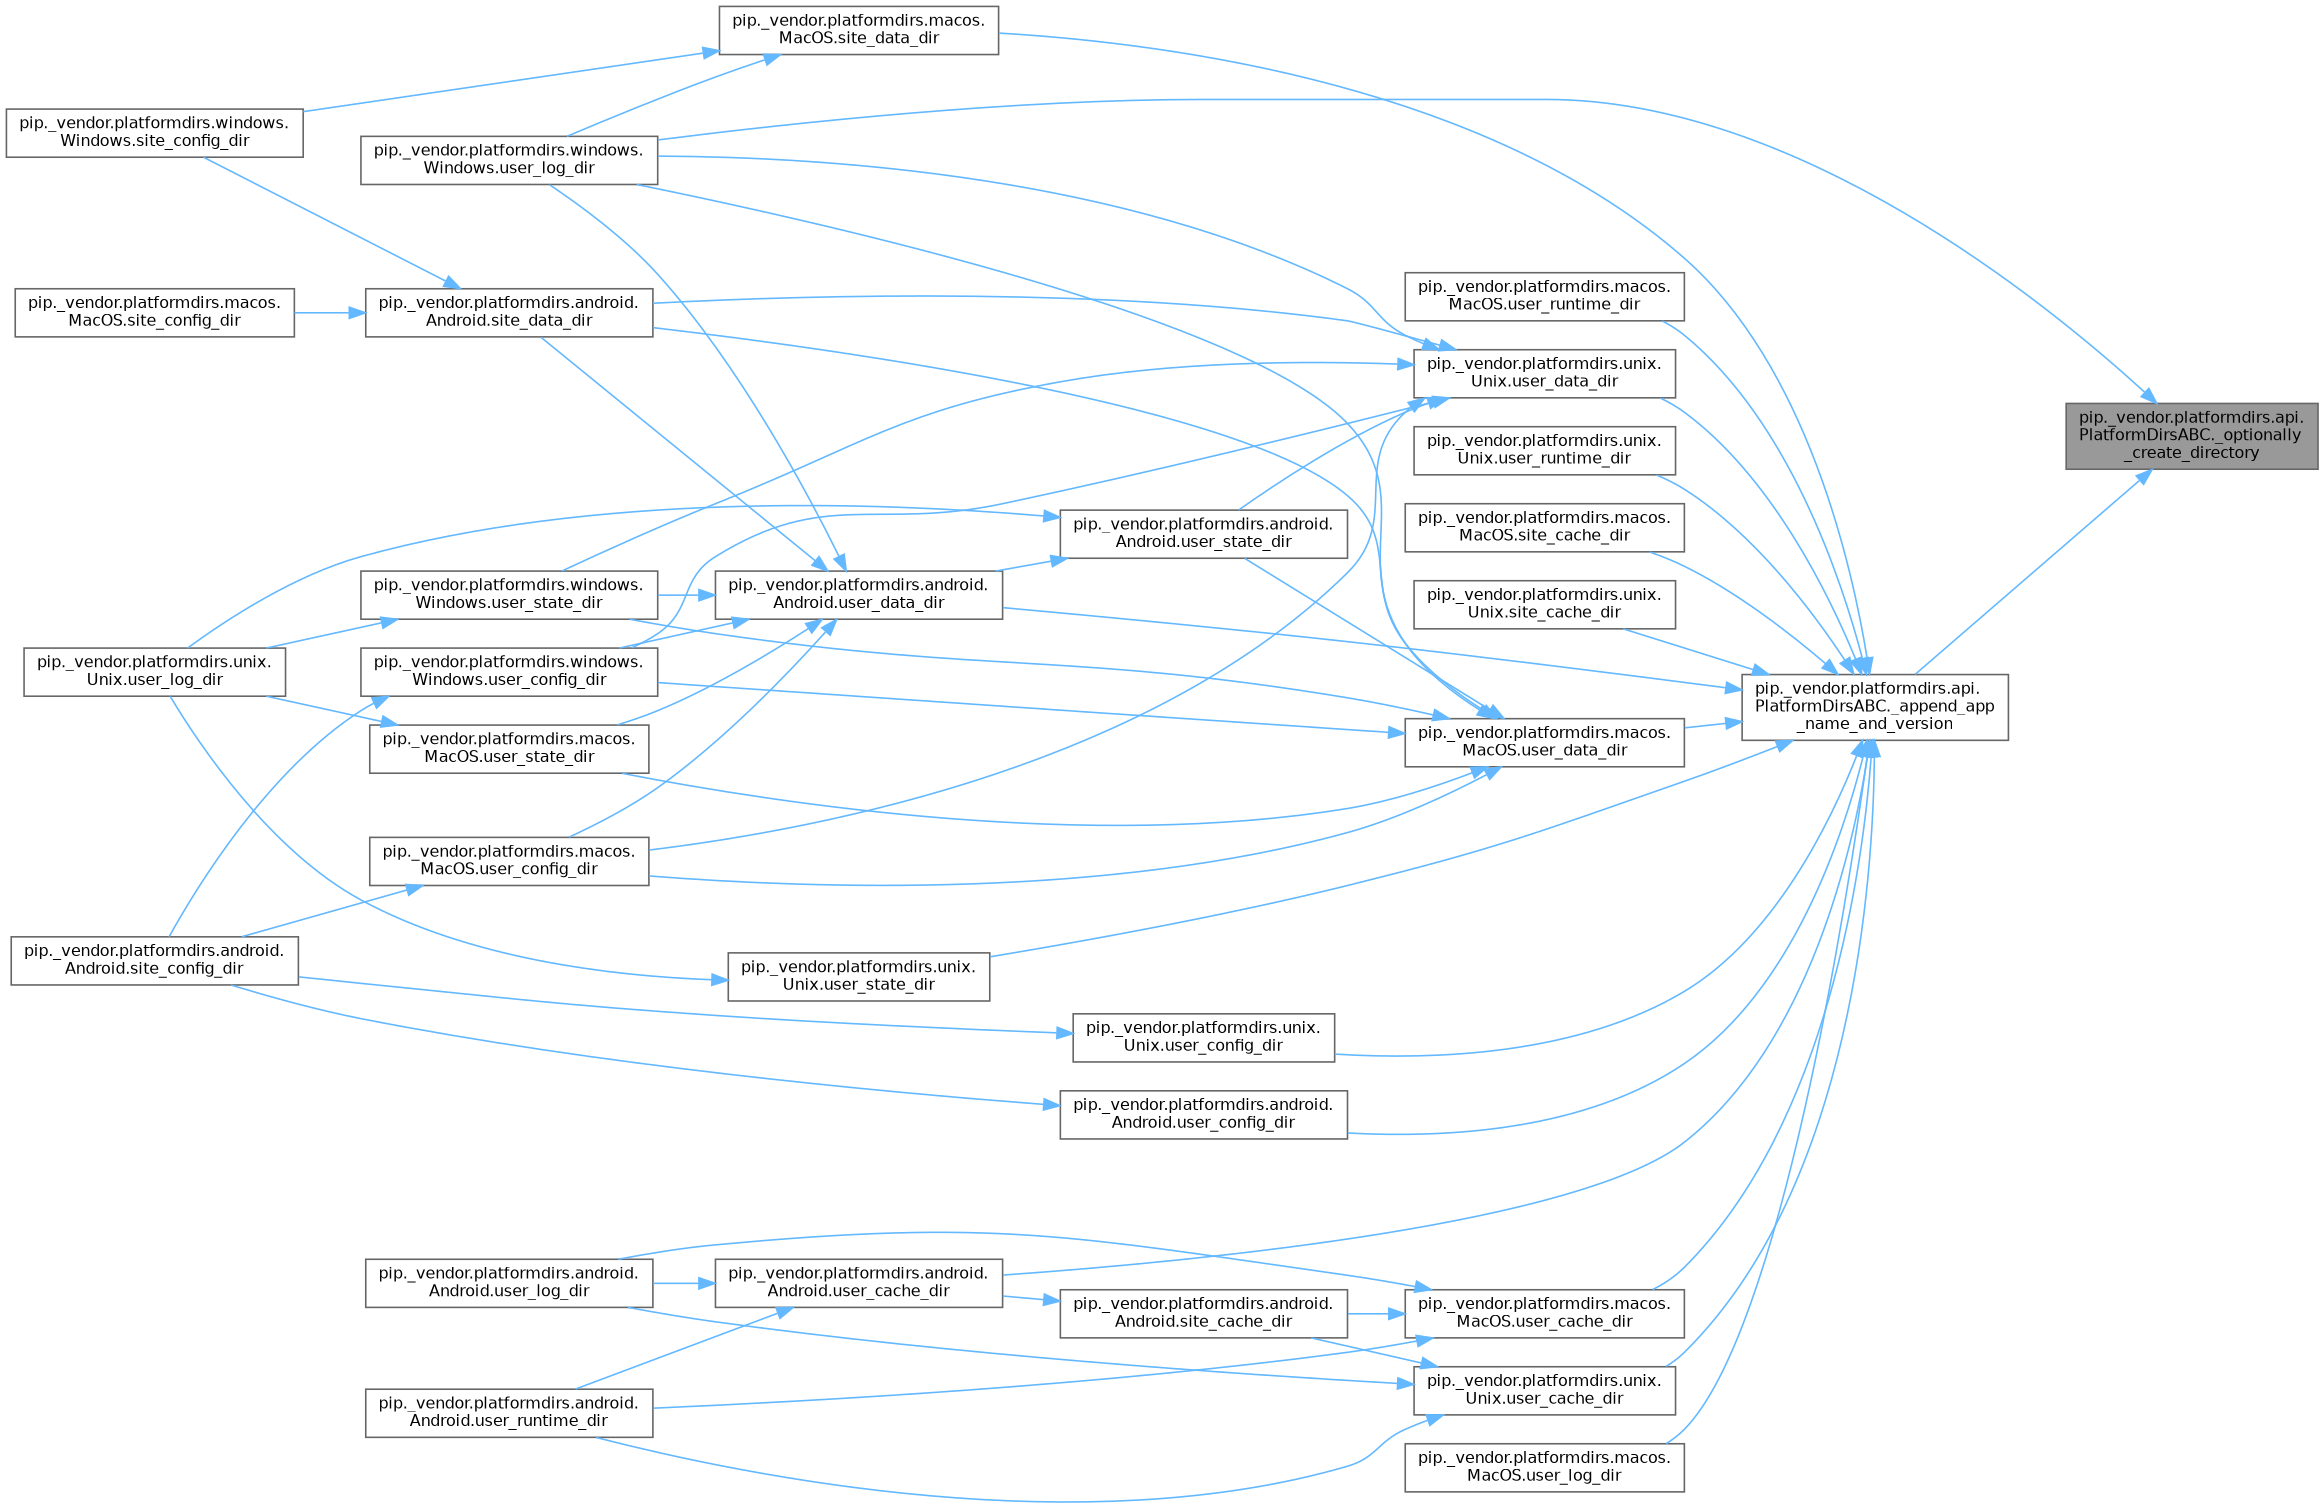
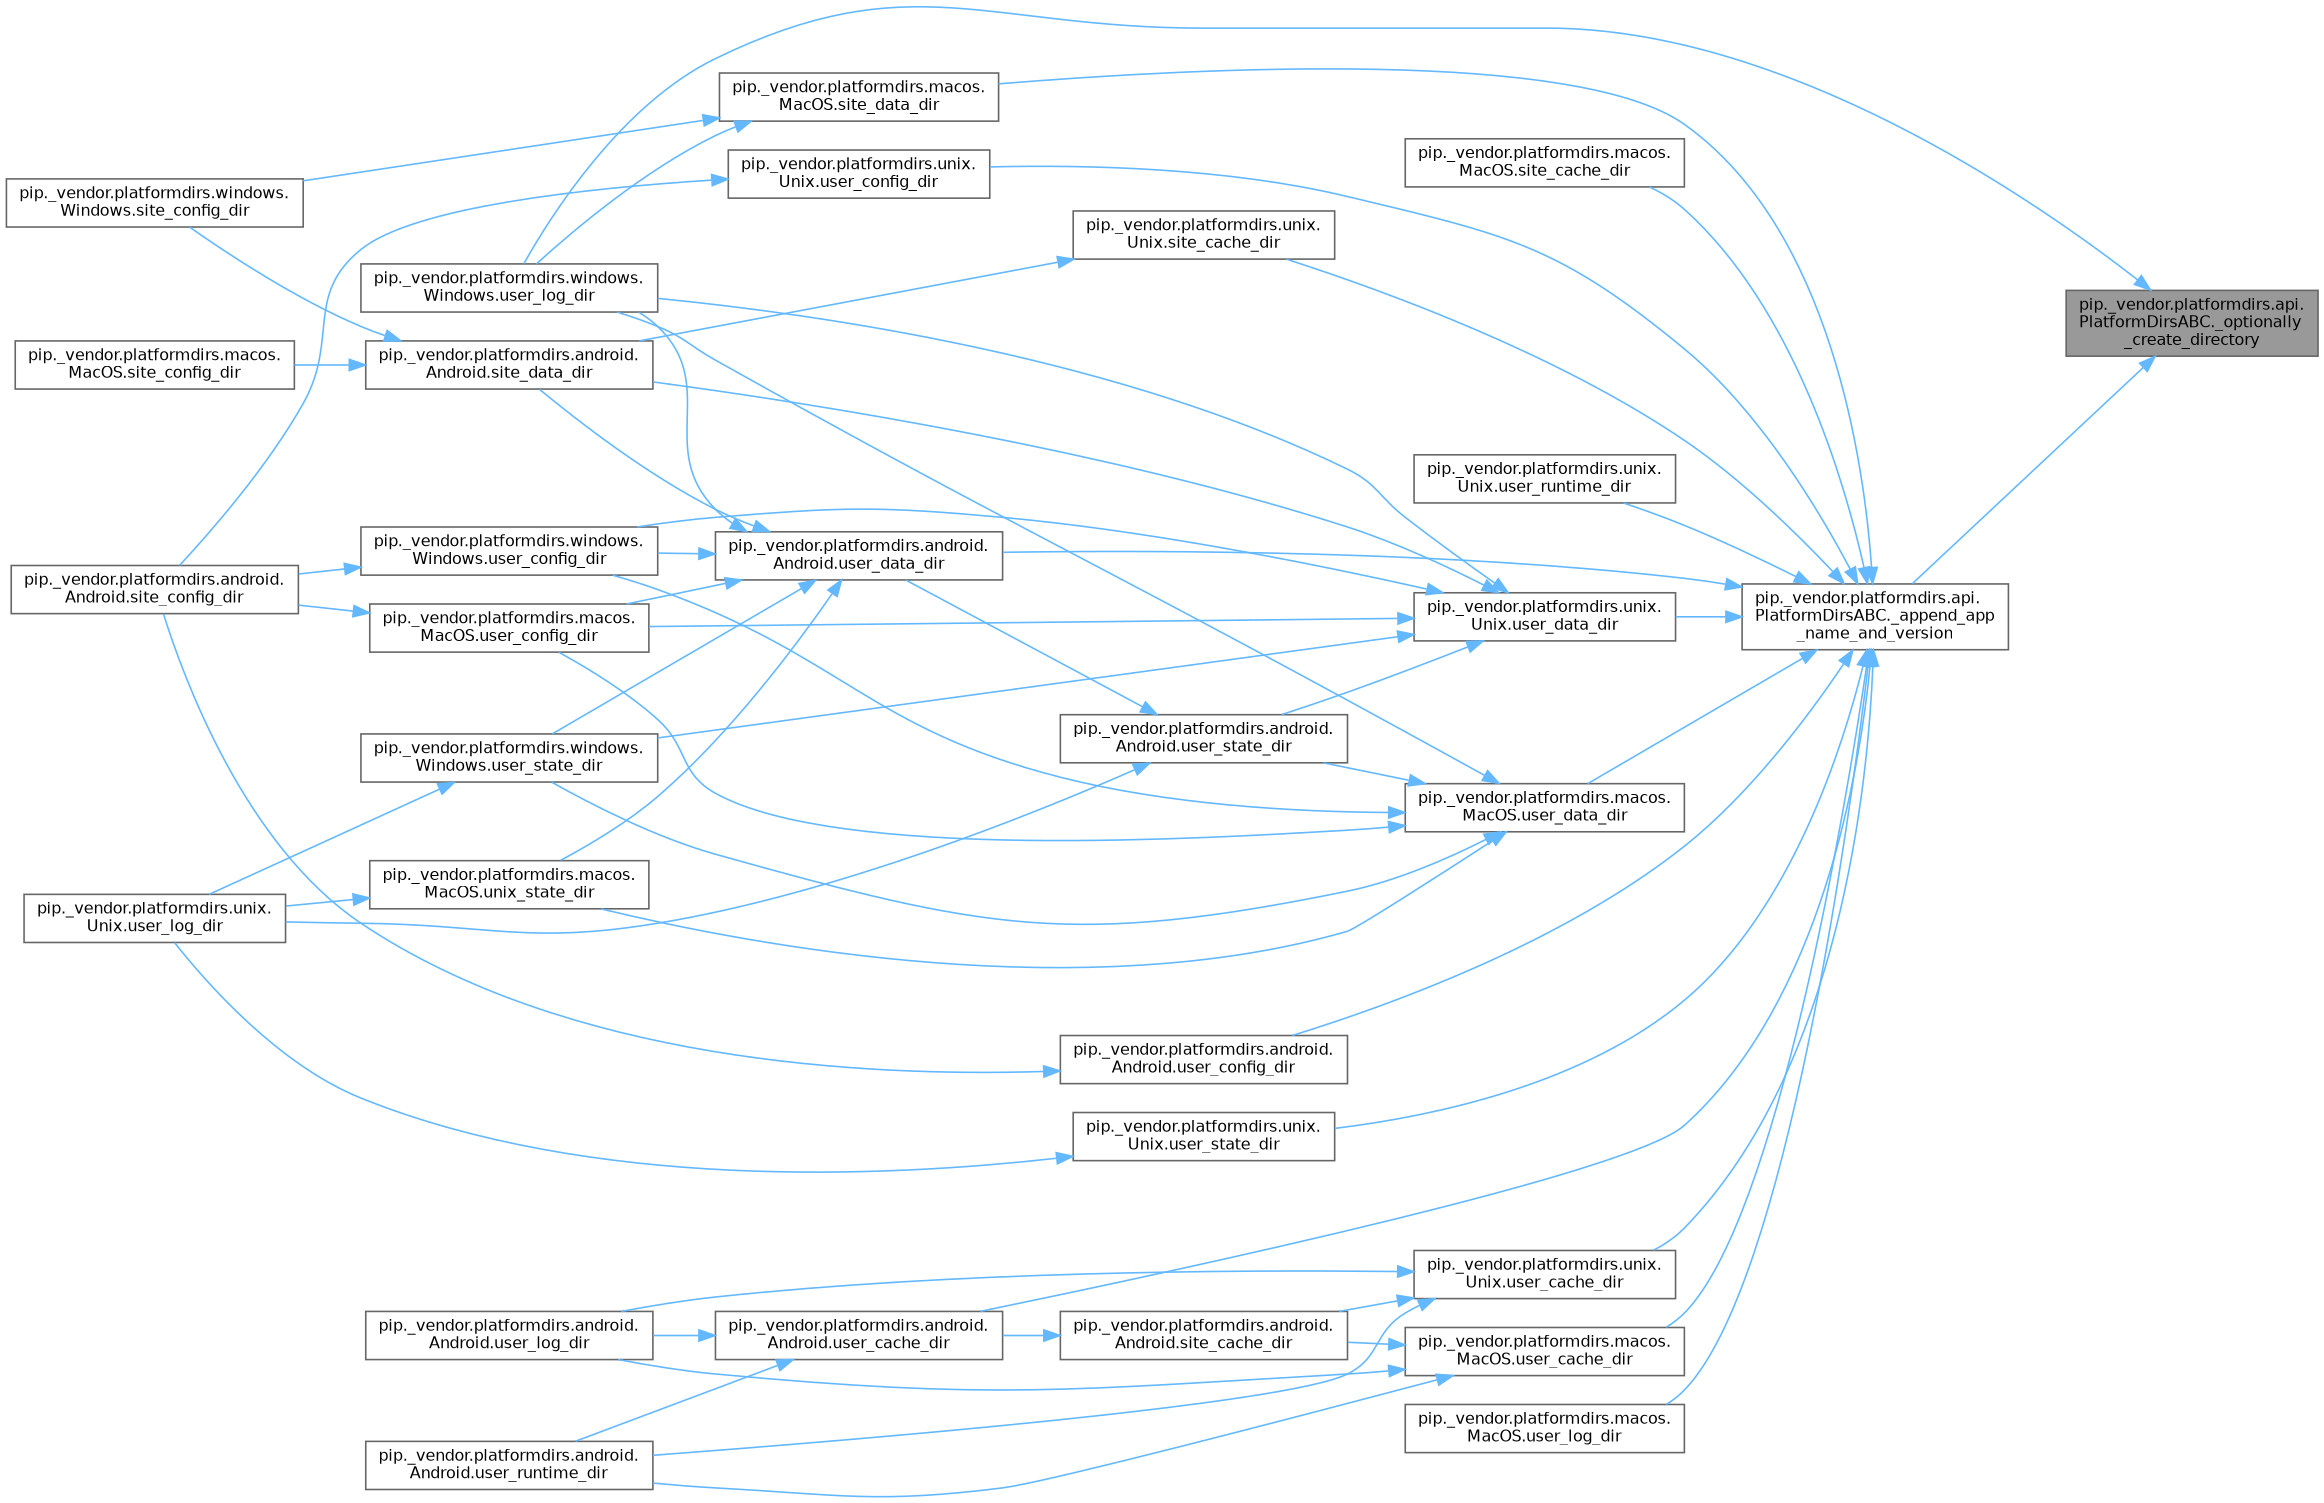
(1545, 297) -> none
(1138, 410) -> (848, 302)
(509, 749) -> (509, 885)
